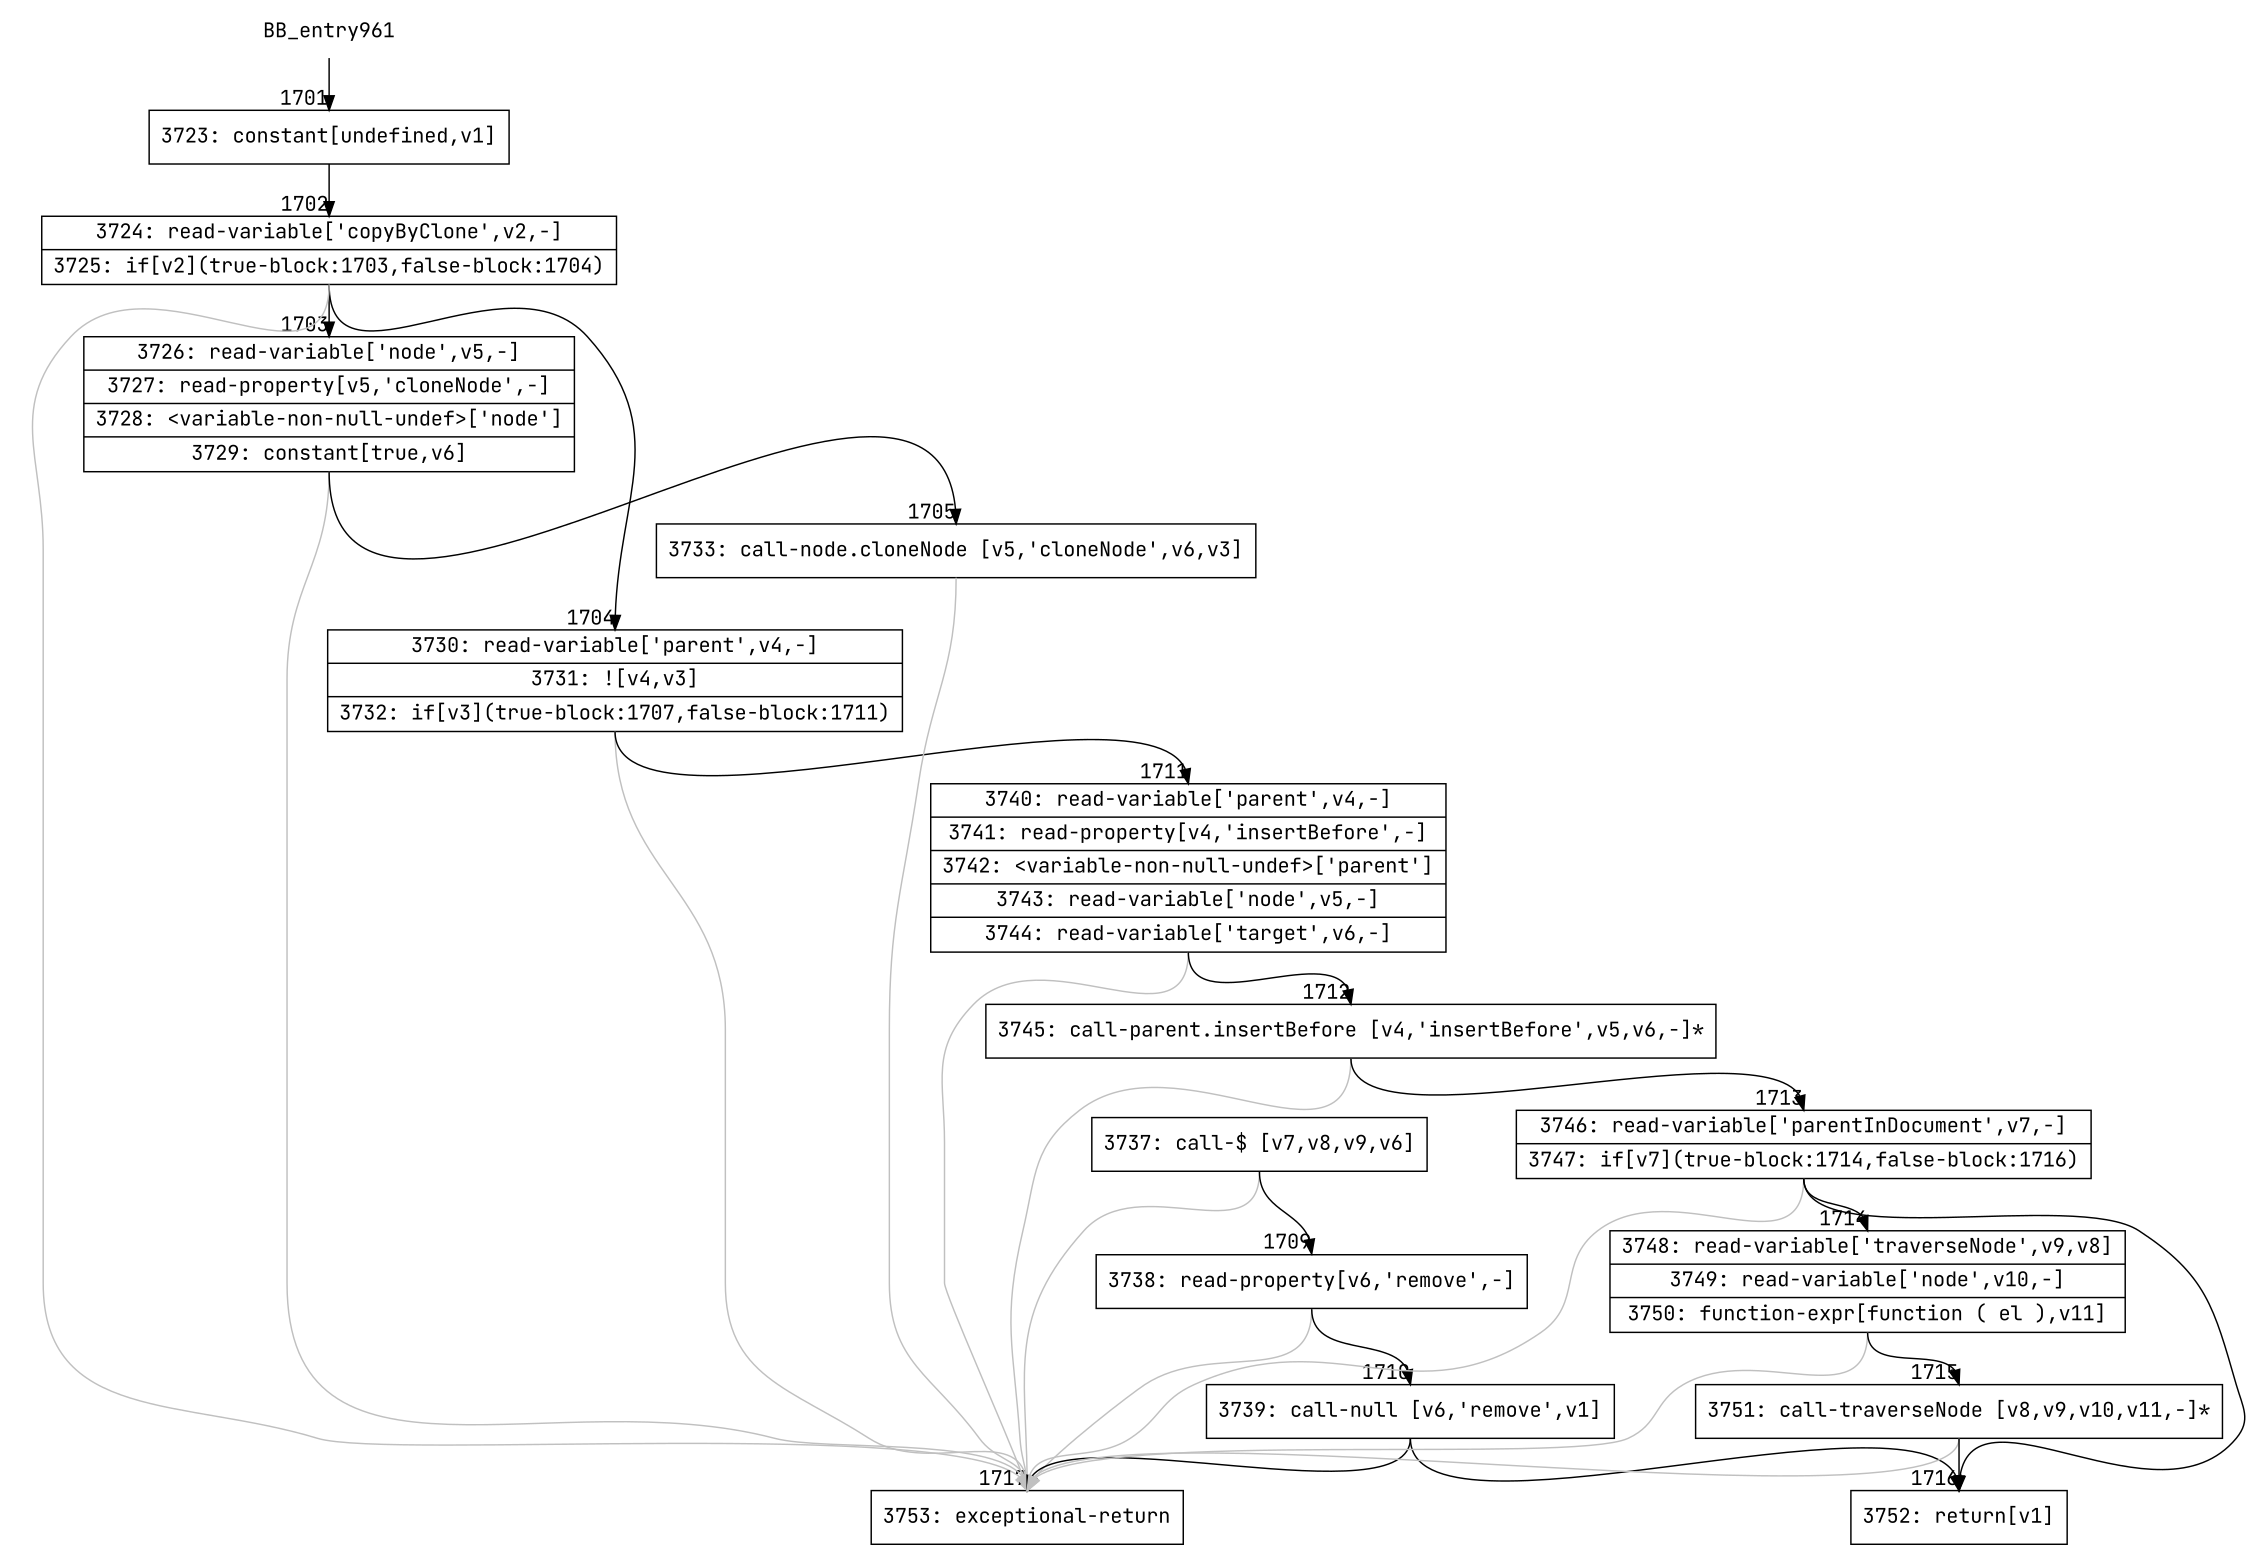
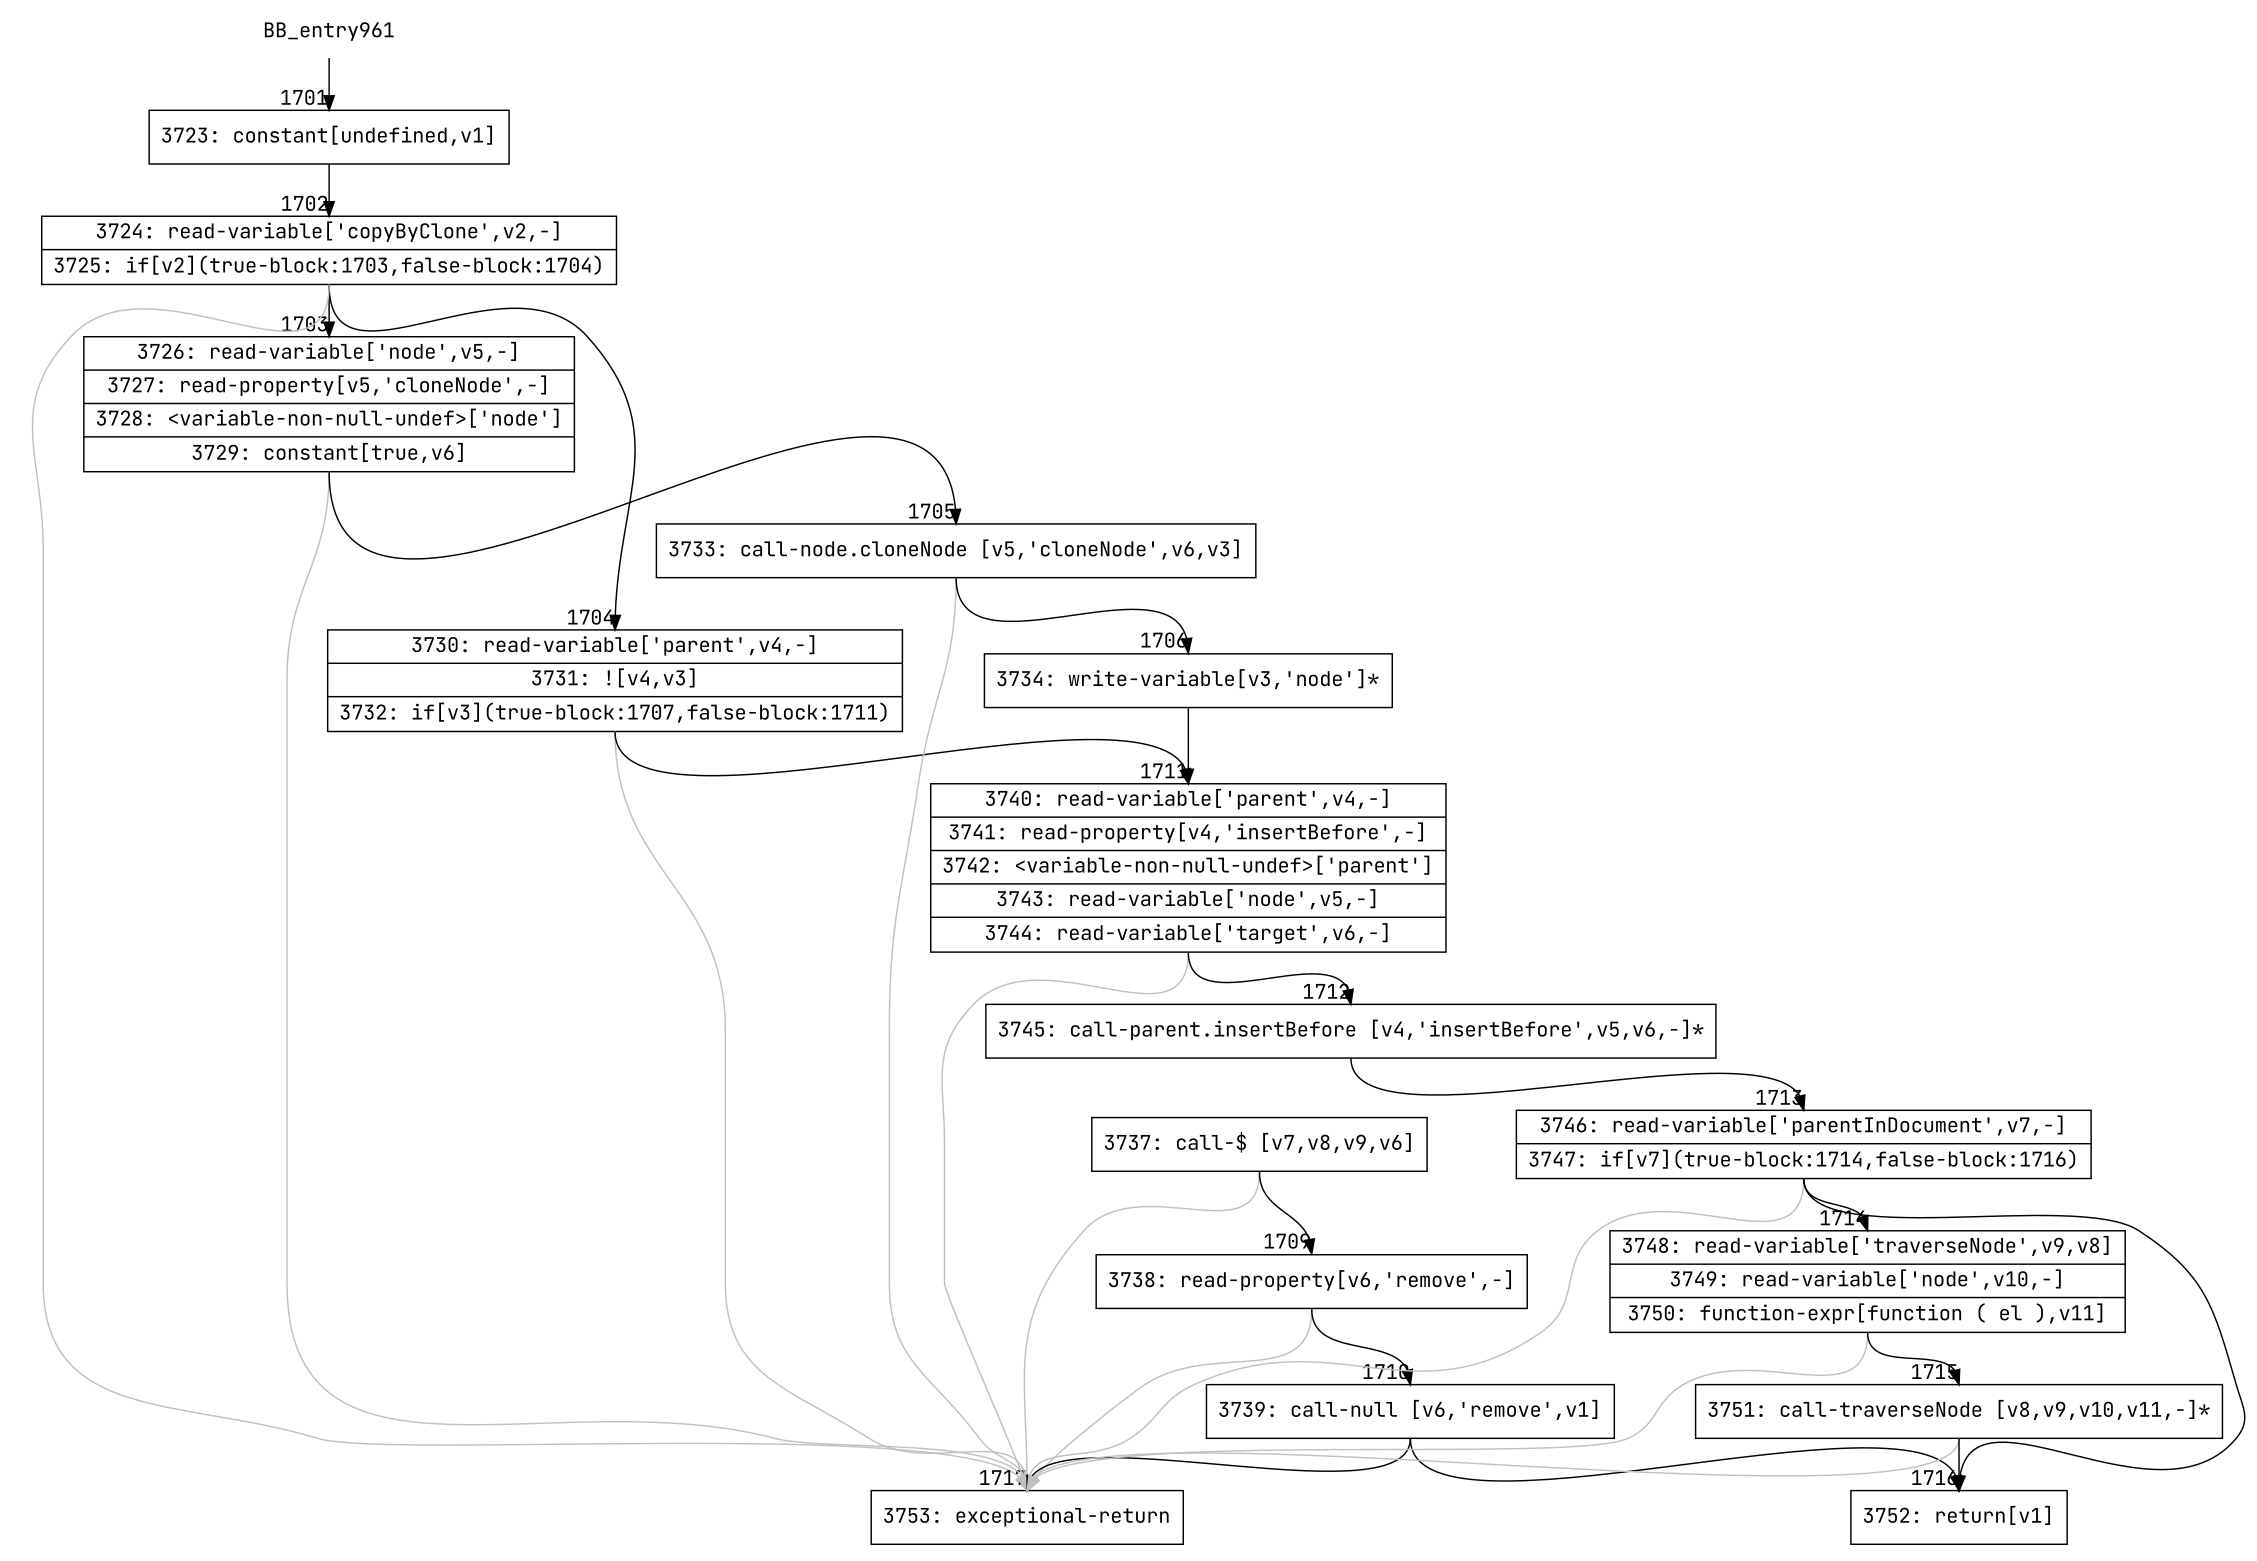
none -> (1188, 681)
(1053, 1136) -> none
